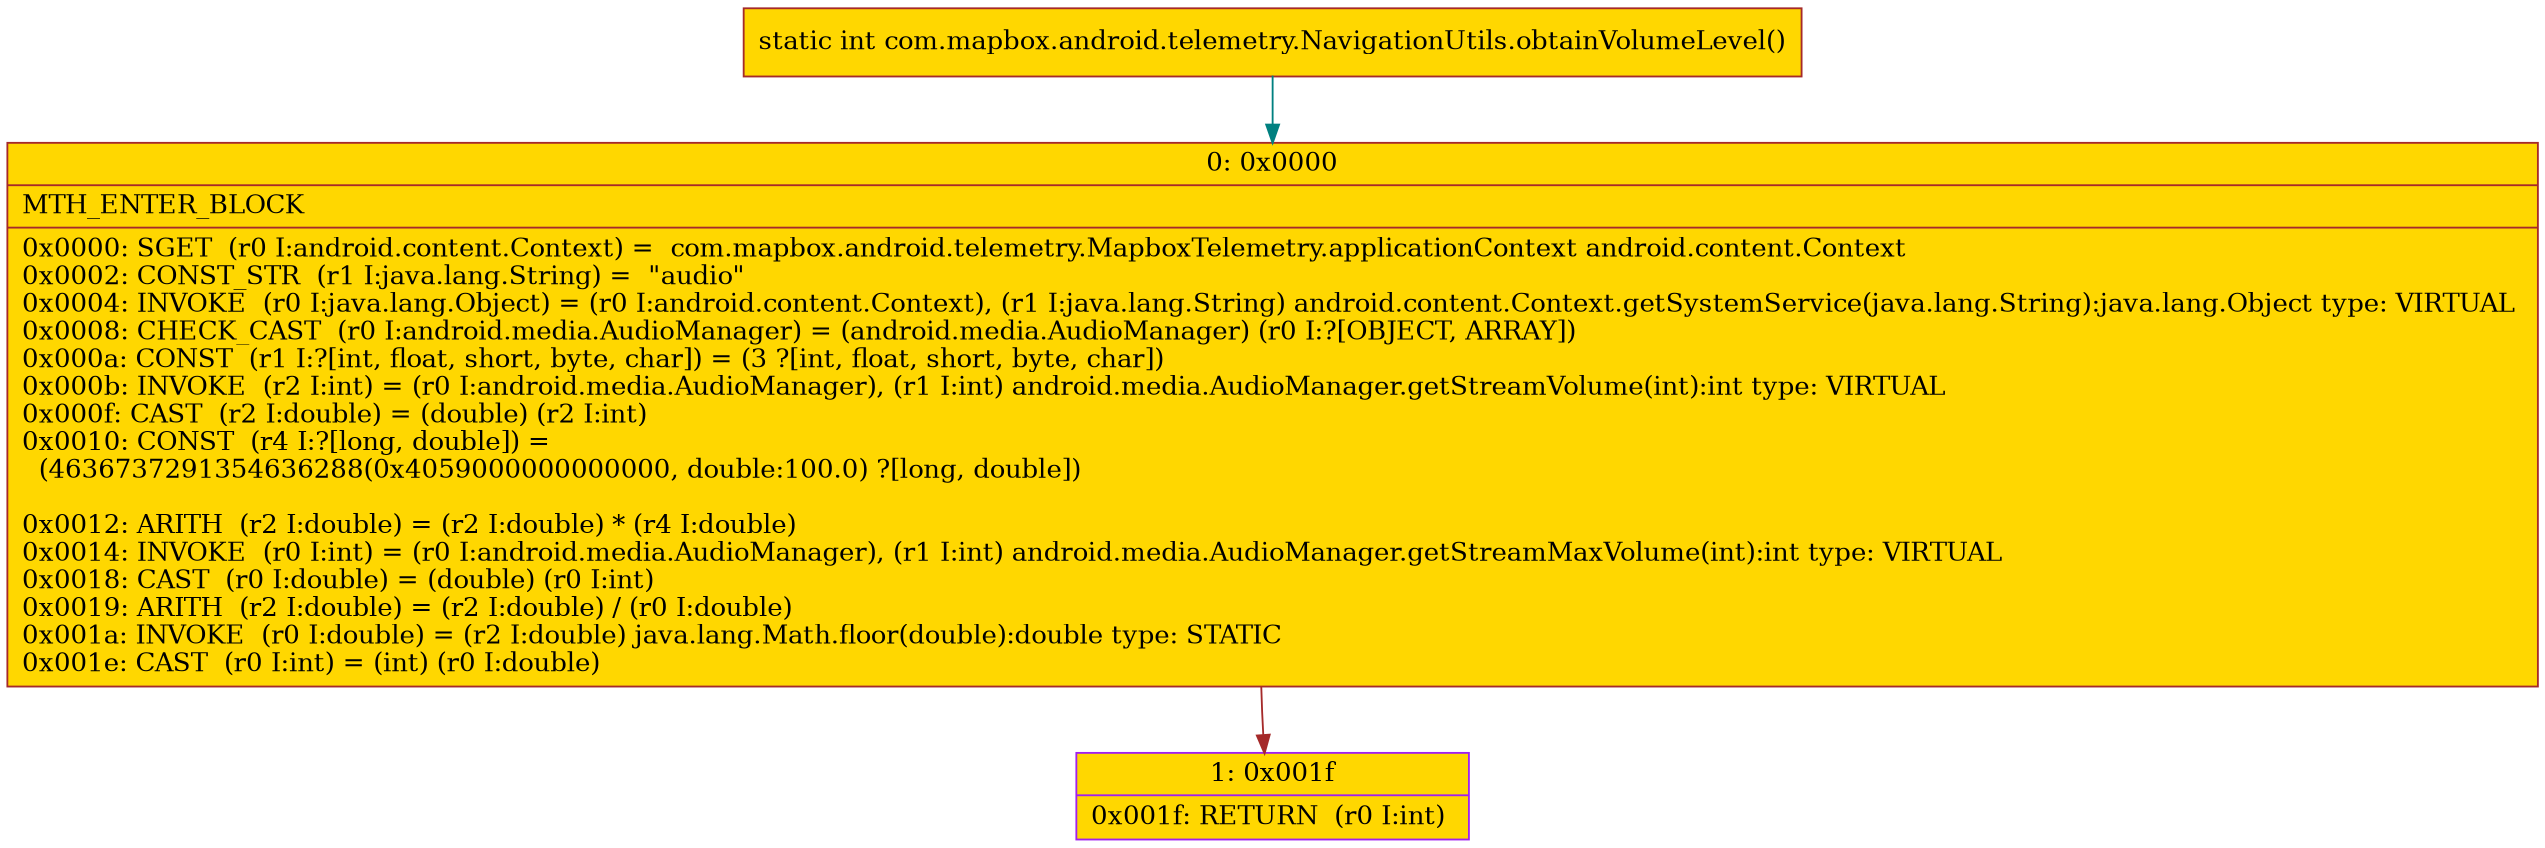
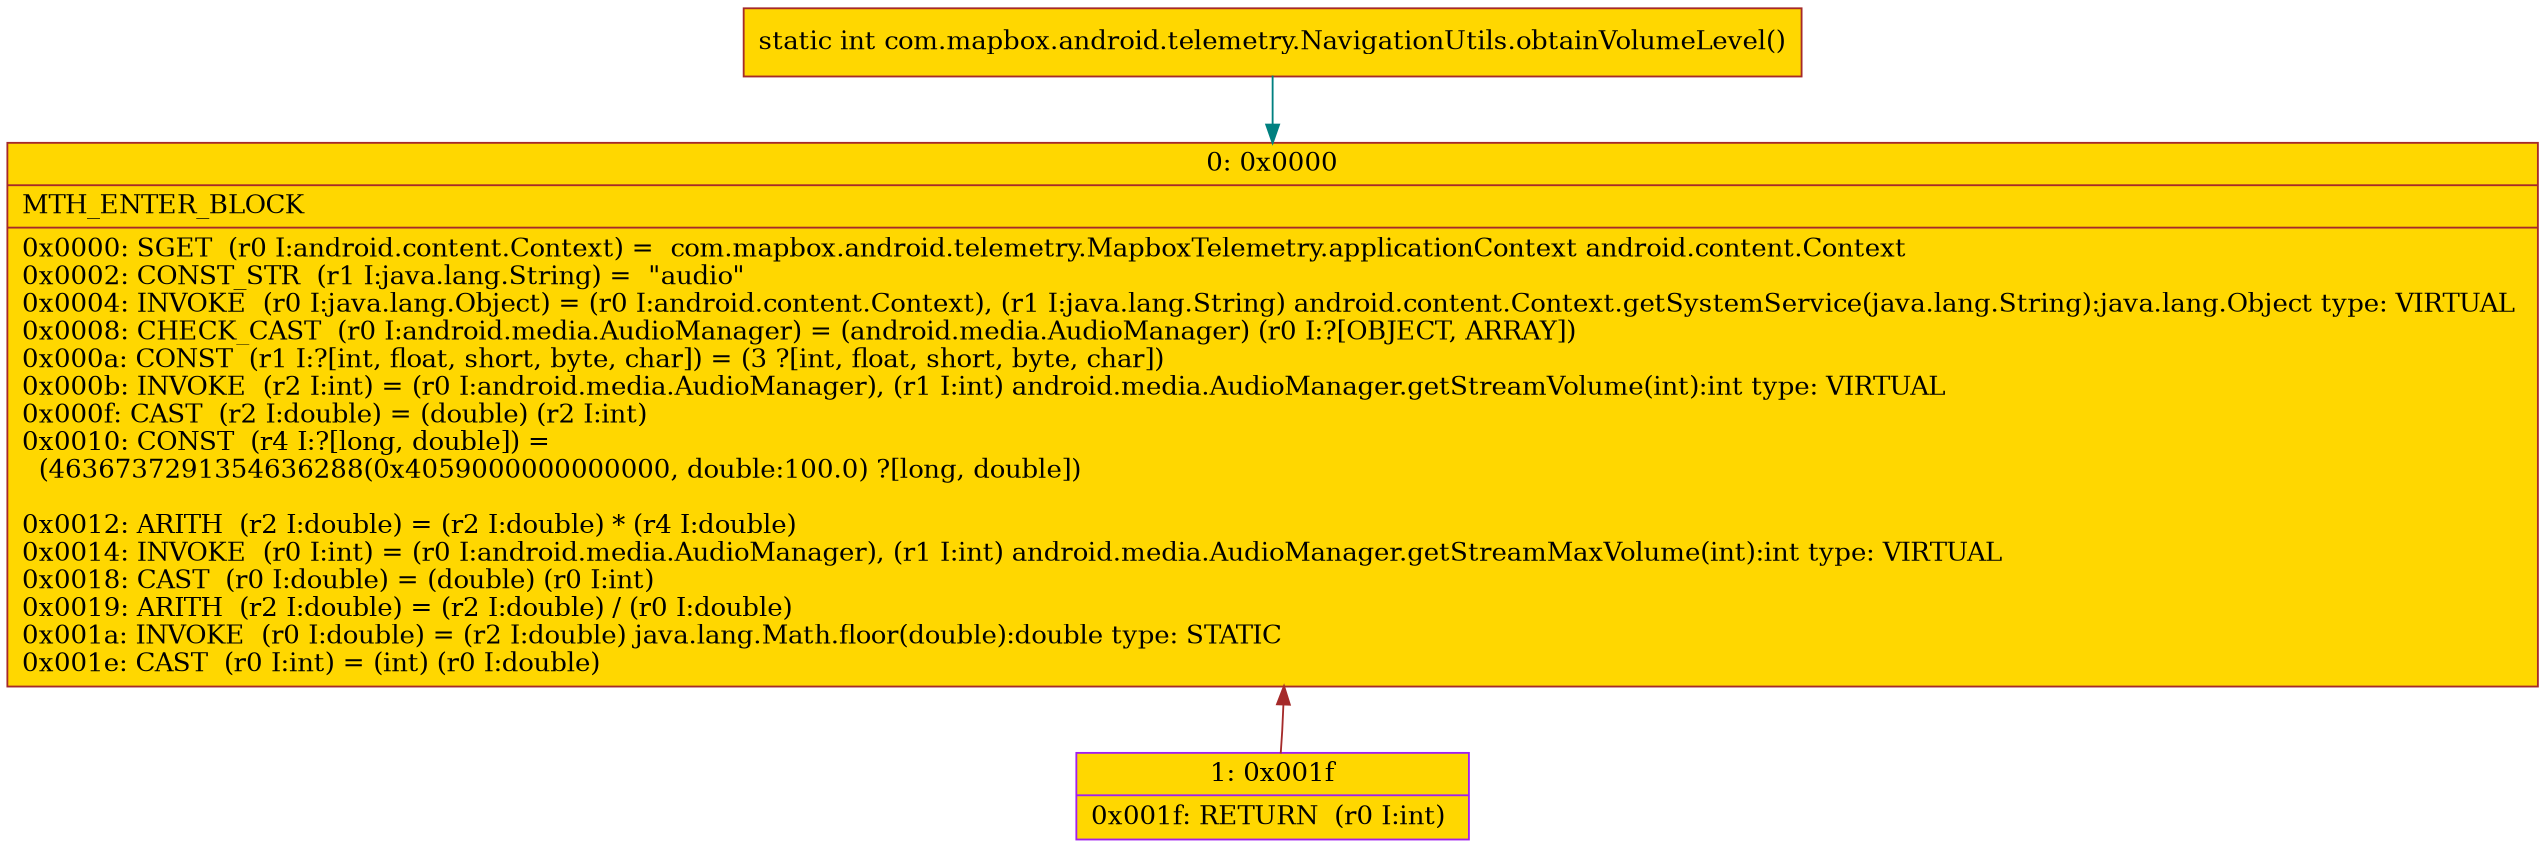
(1262, 711) -> (1282, 729)
